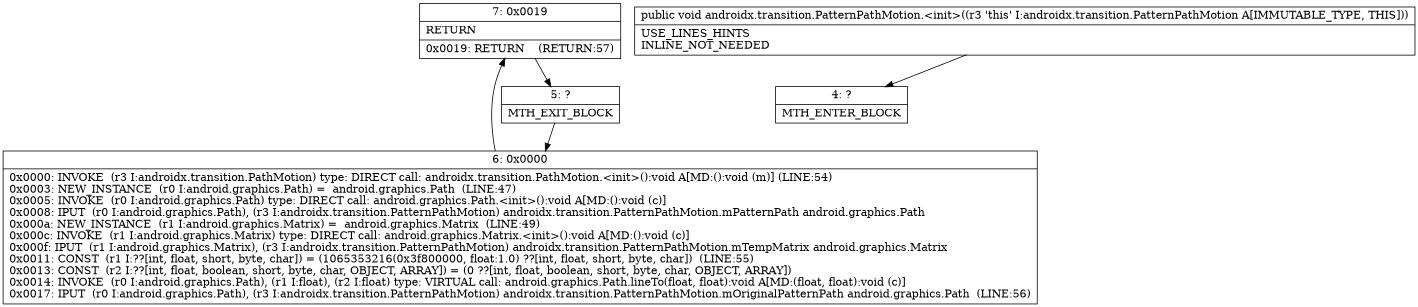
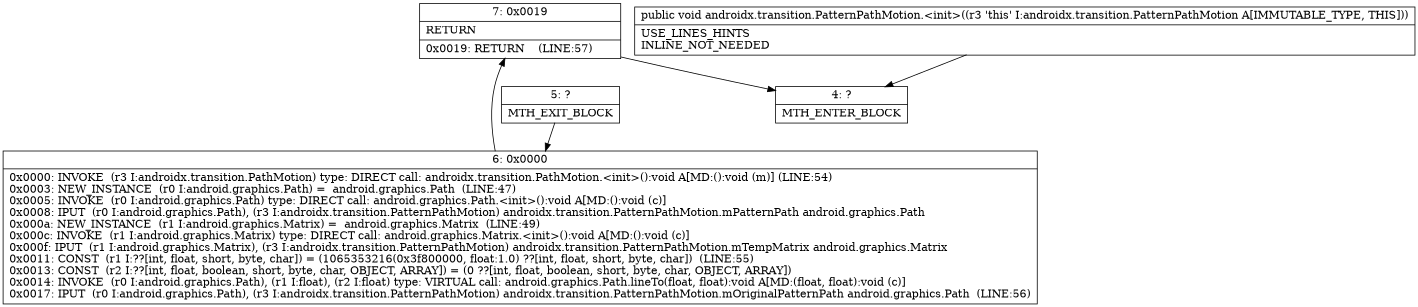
(520, 49) -> (509, 49)
(541, 69) -> (694, 73)
